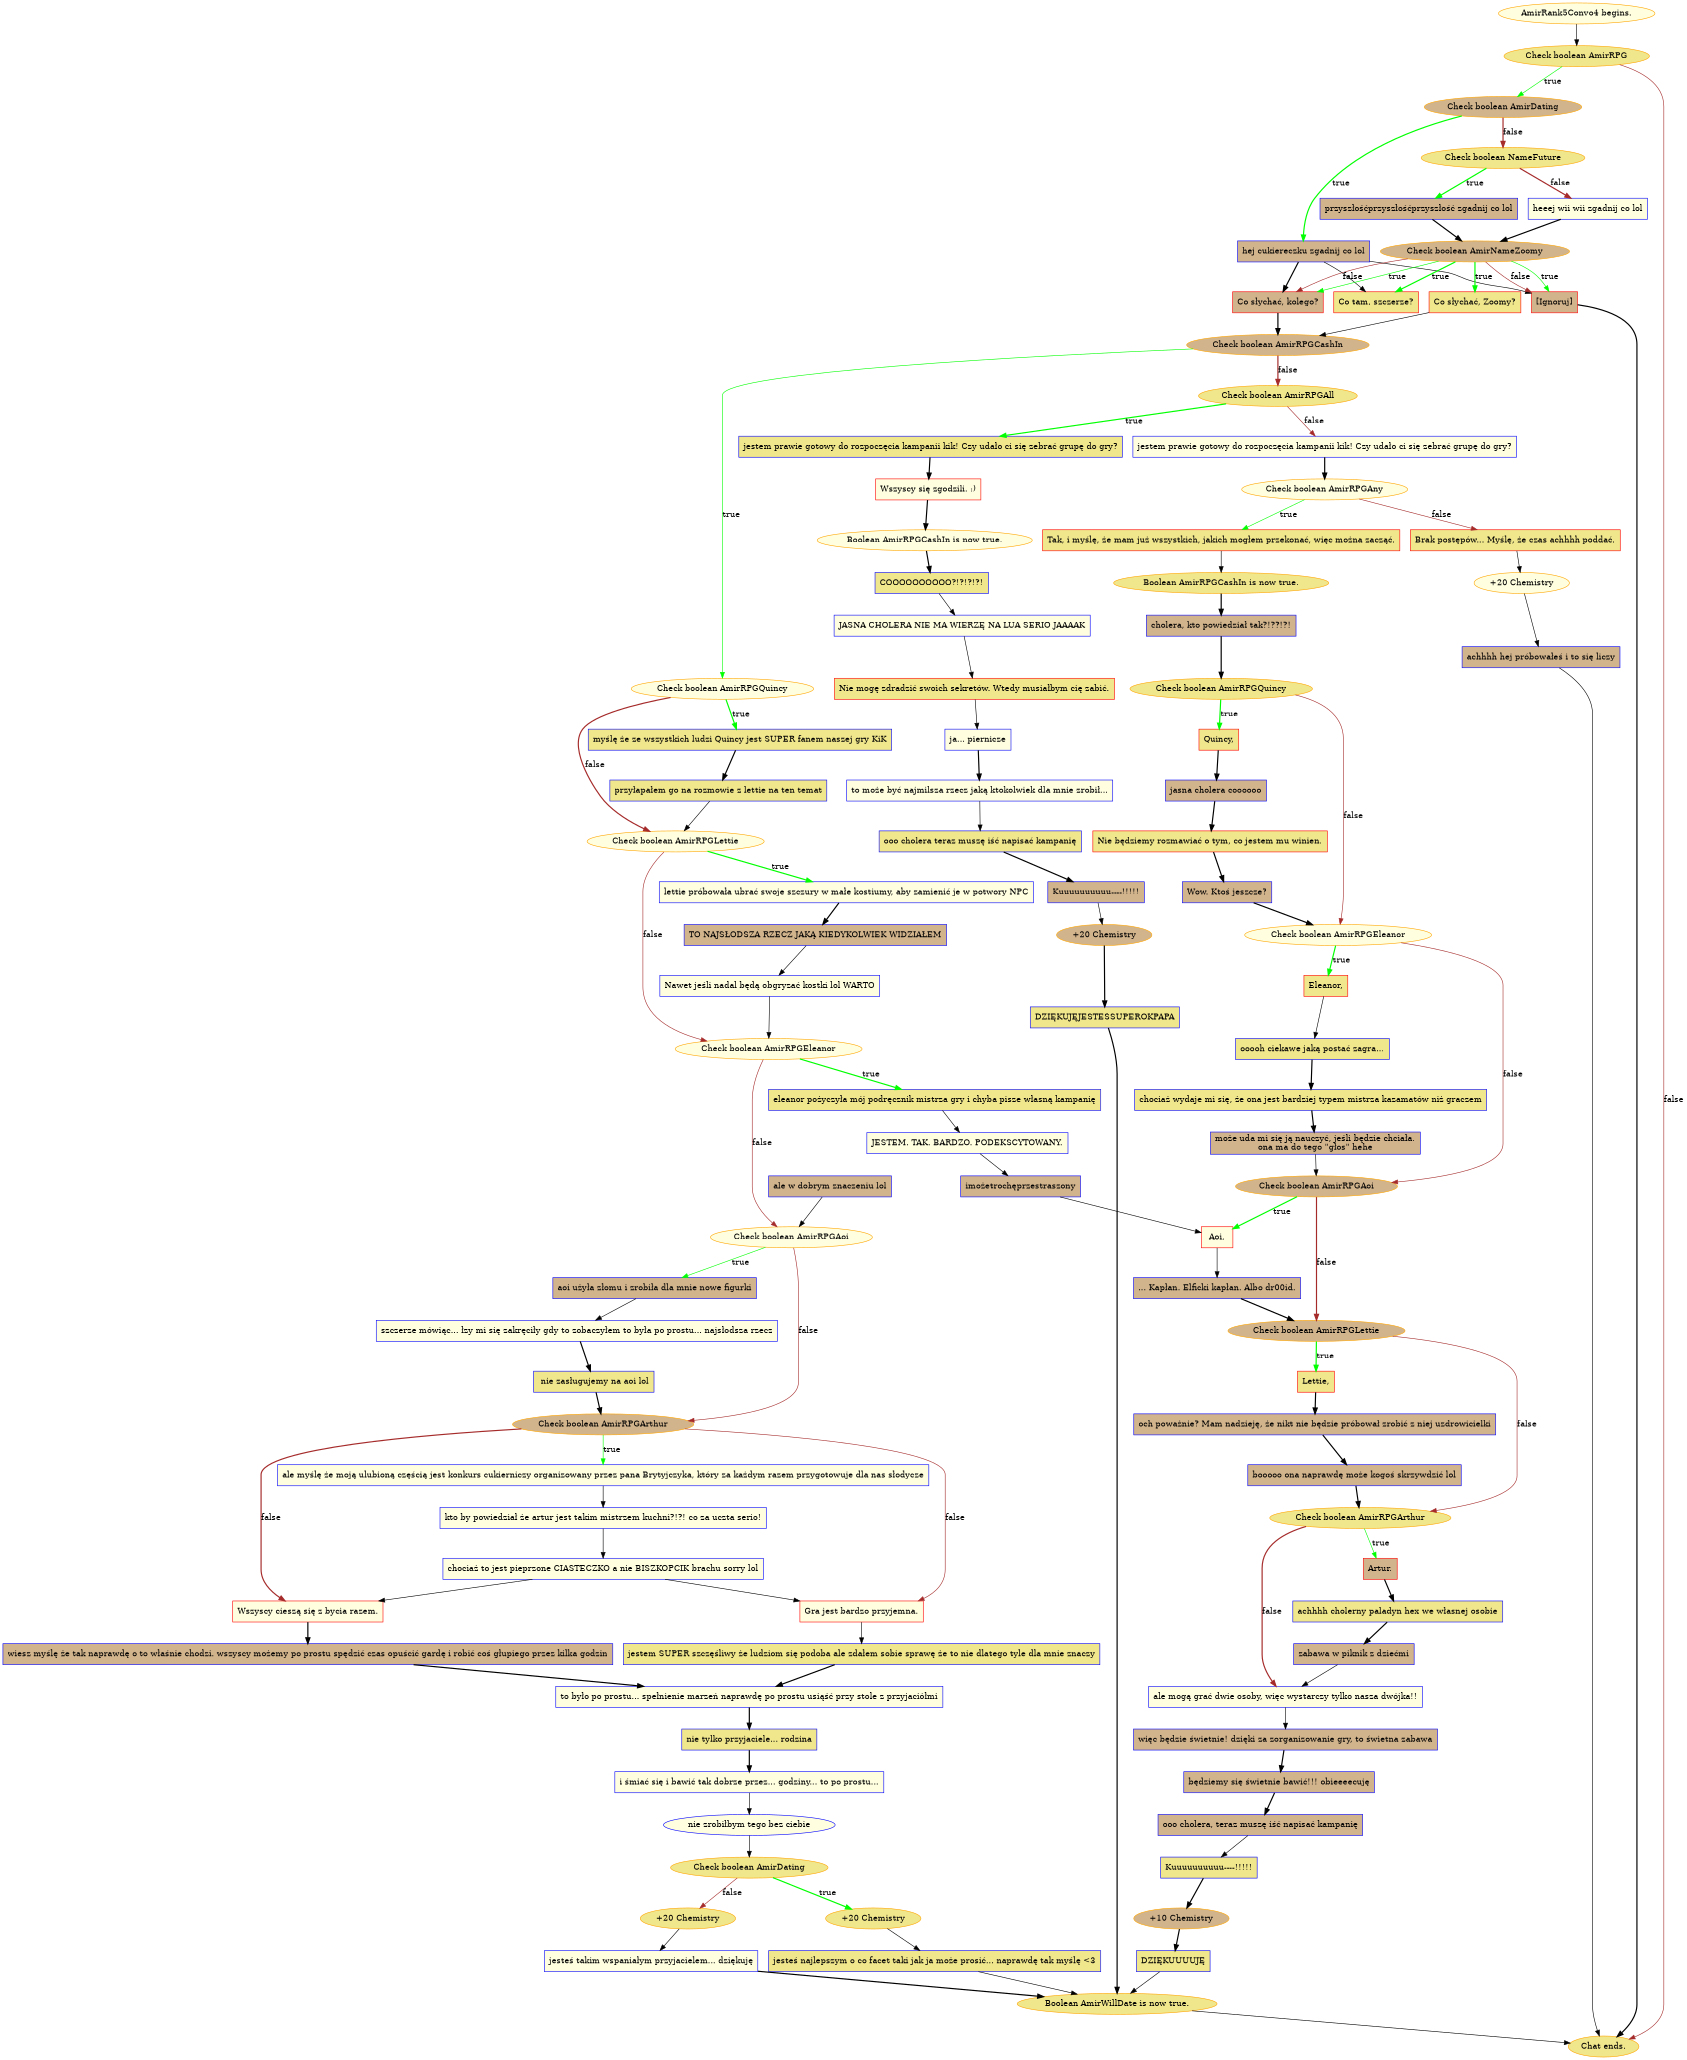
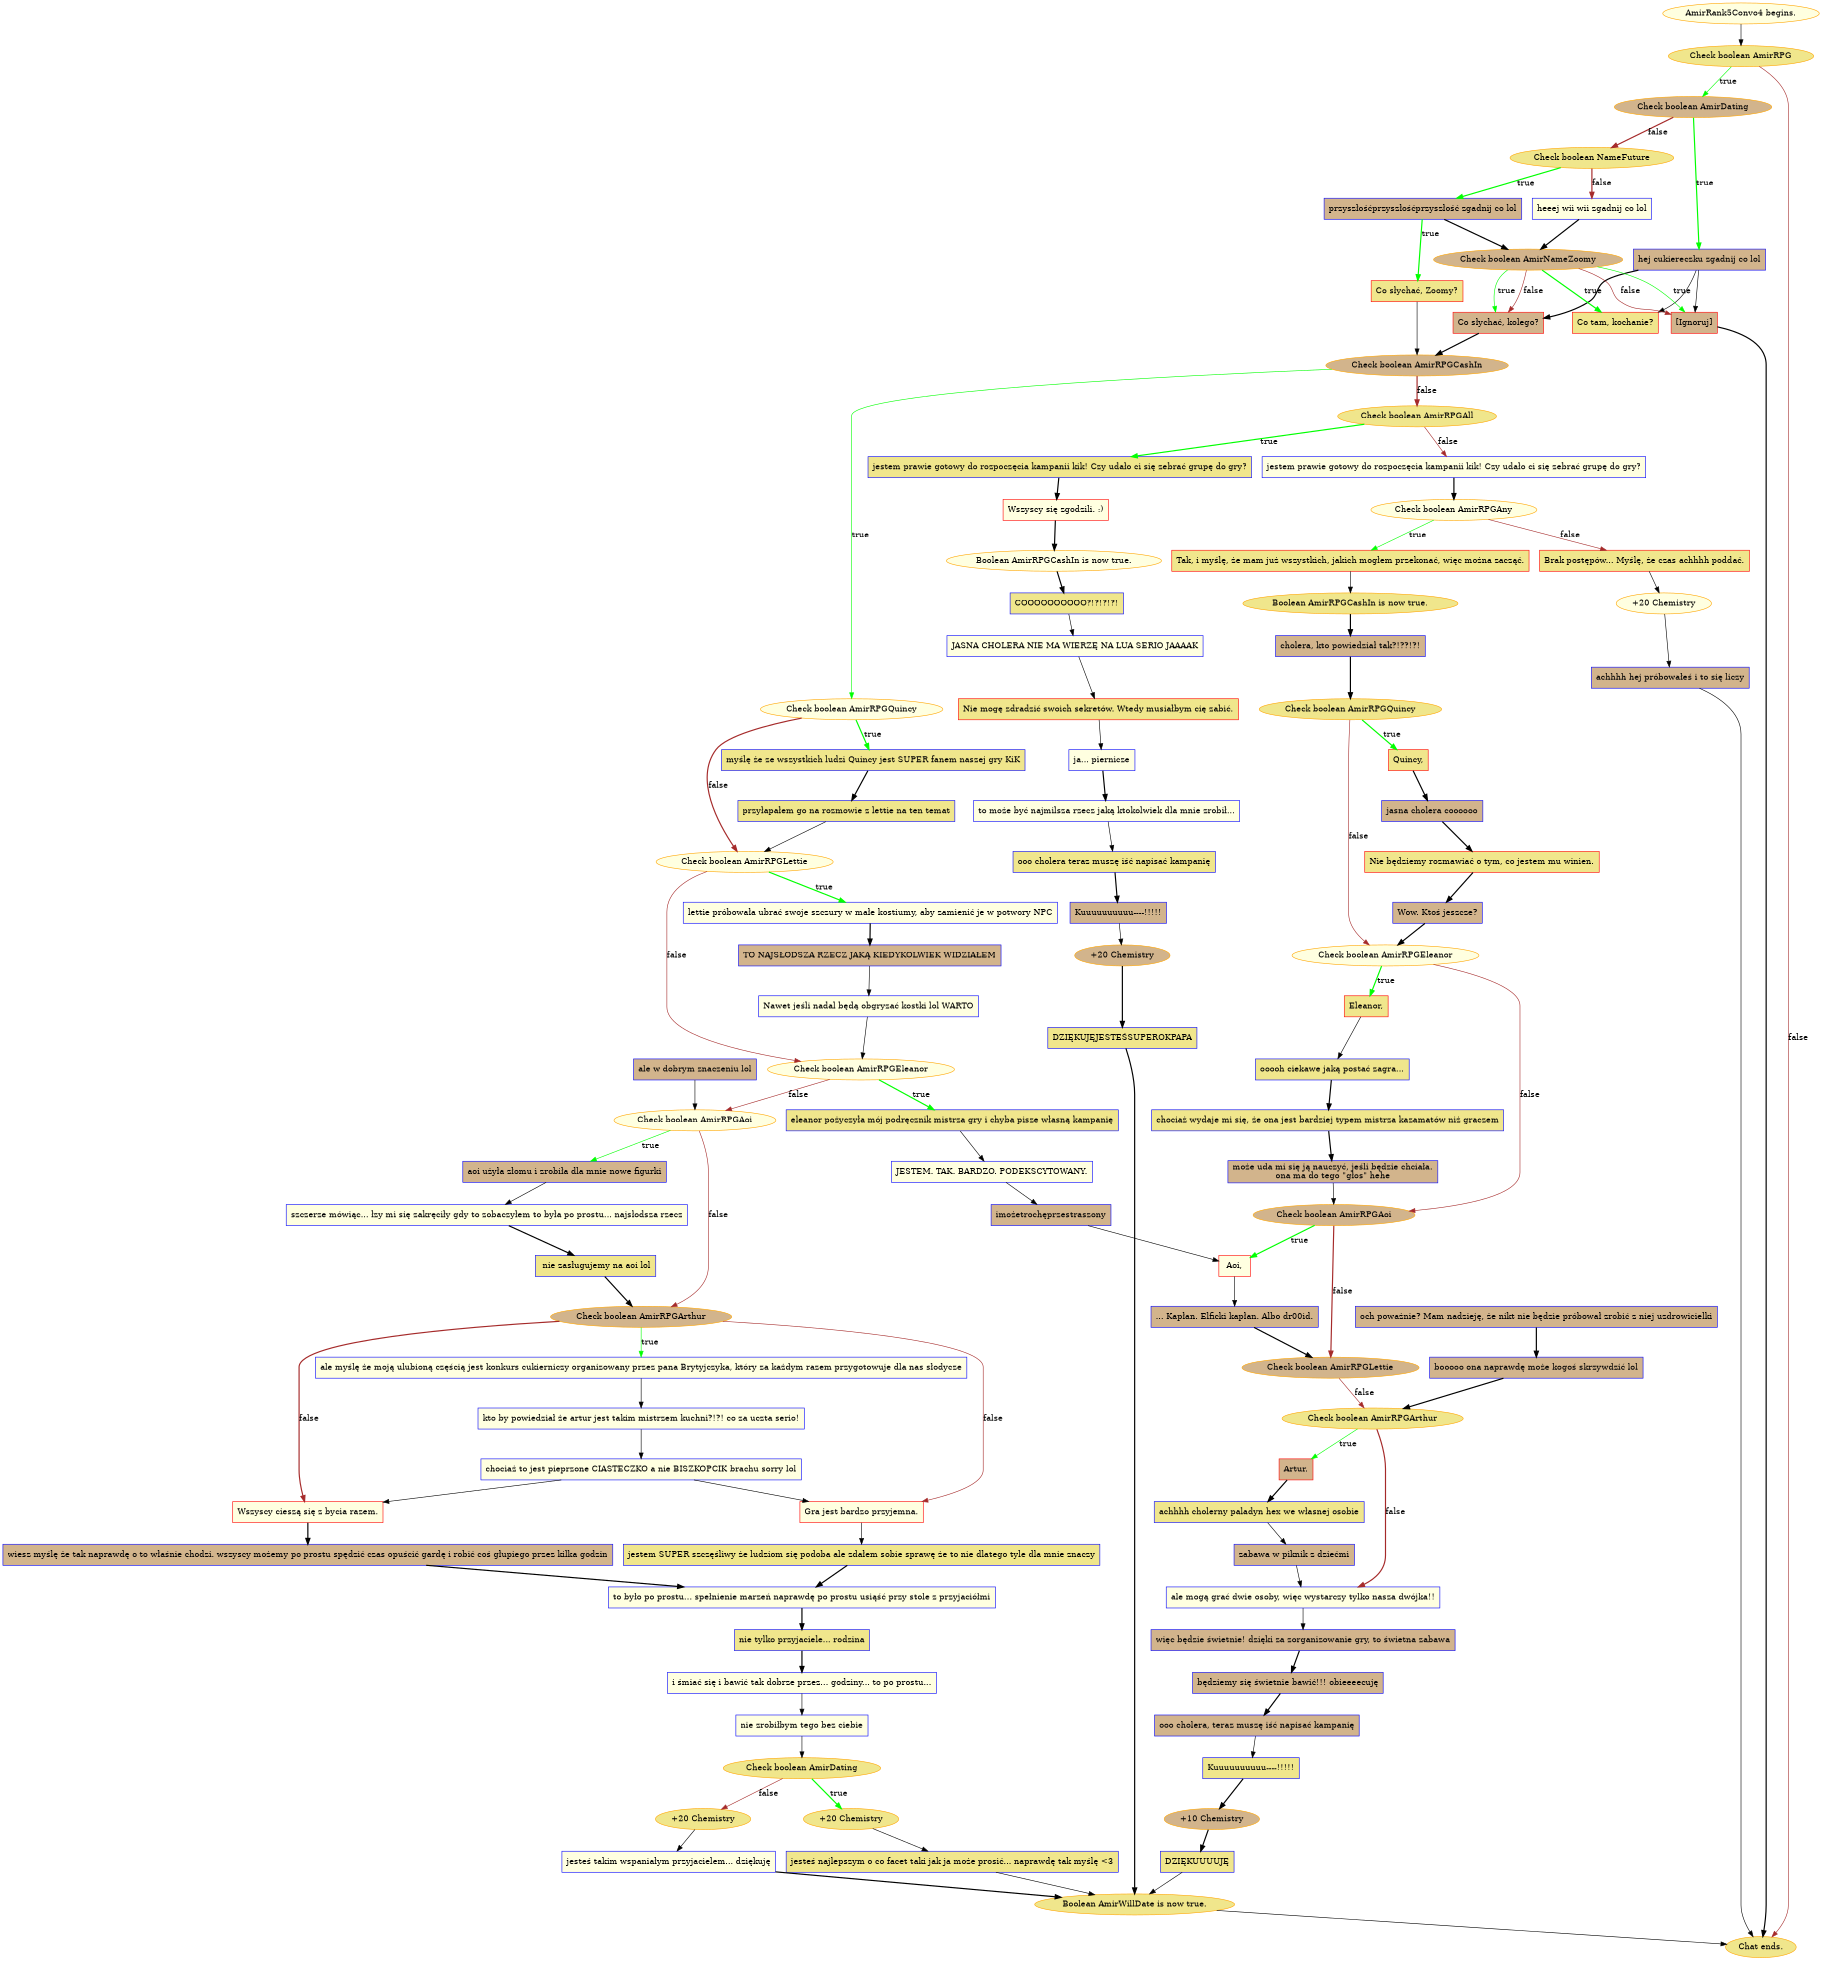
(1475, 274) -> (1420, 247)
(1376, 302) -> (1615, 323)
(1316, 1382) -> none
(1378, 1631) -> (1275, 1531)
(749, 1825) -> (802, 1726)
